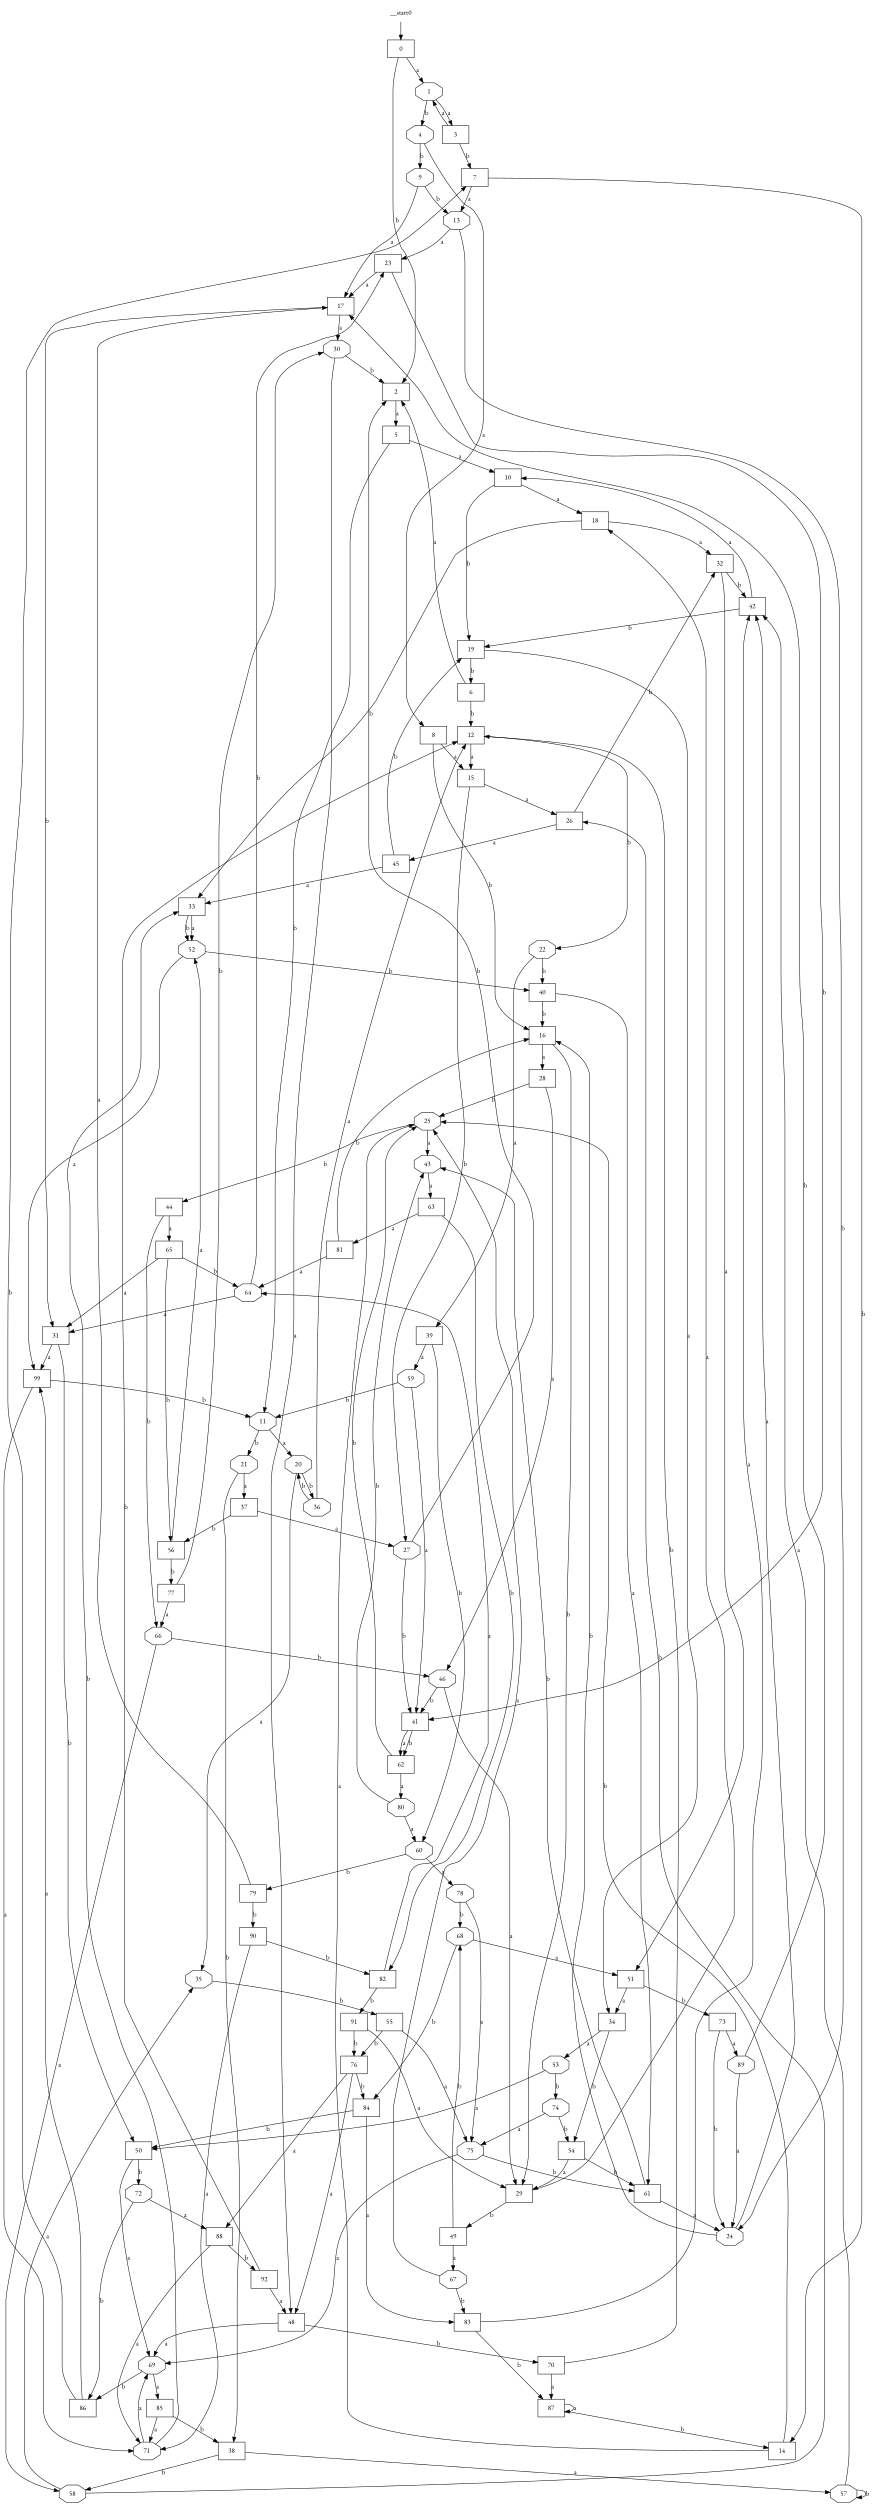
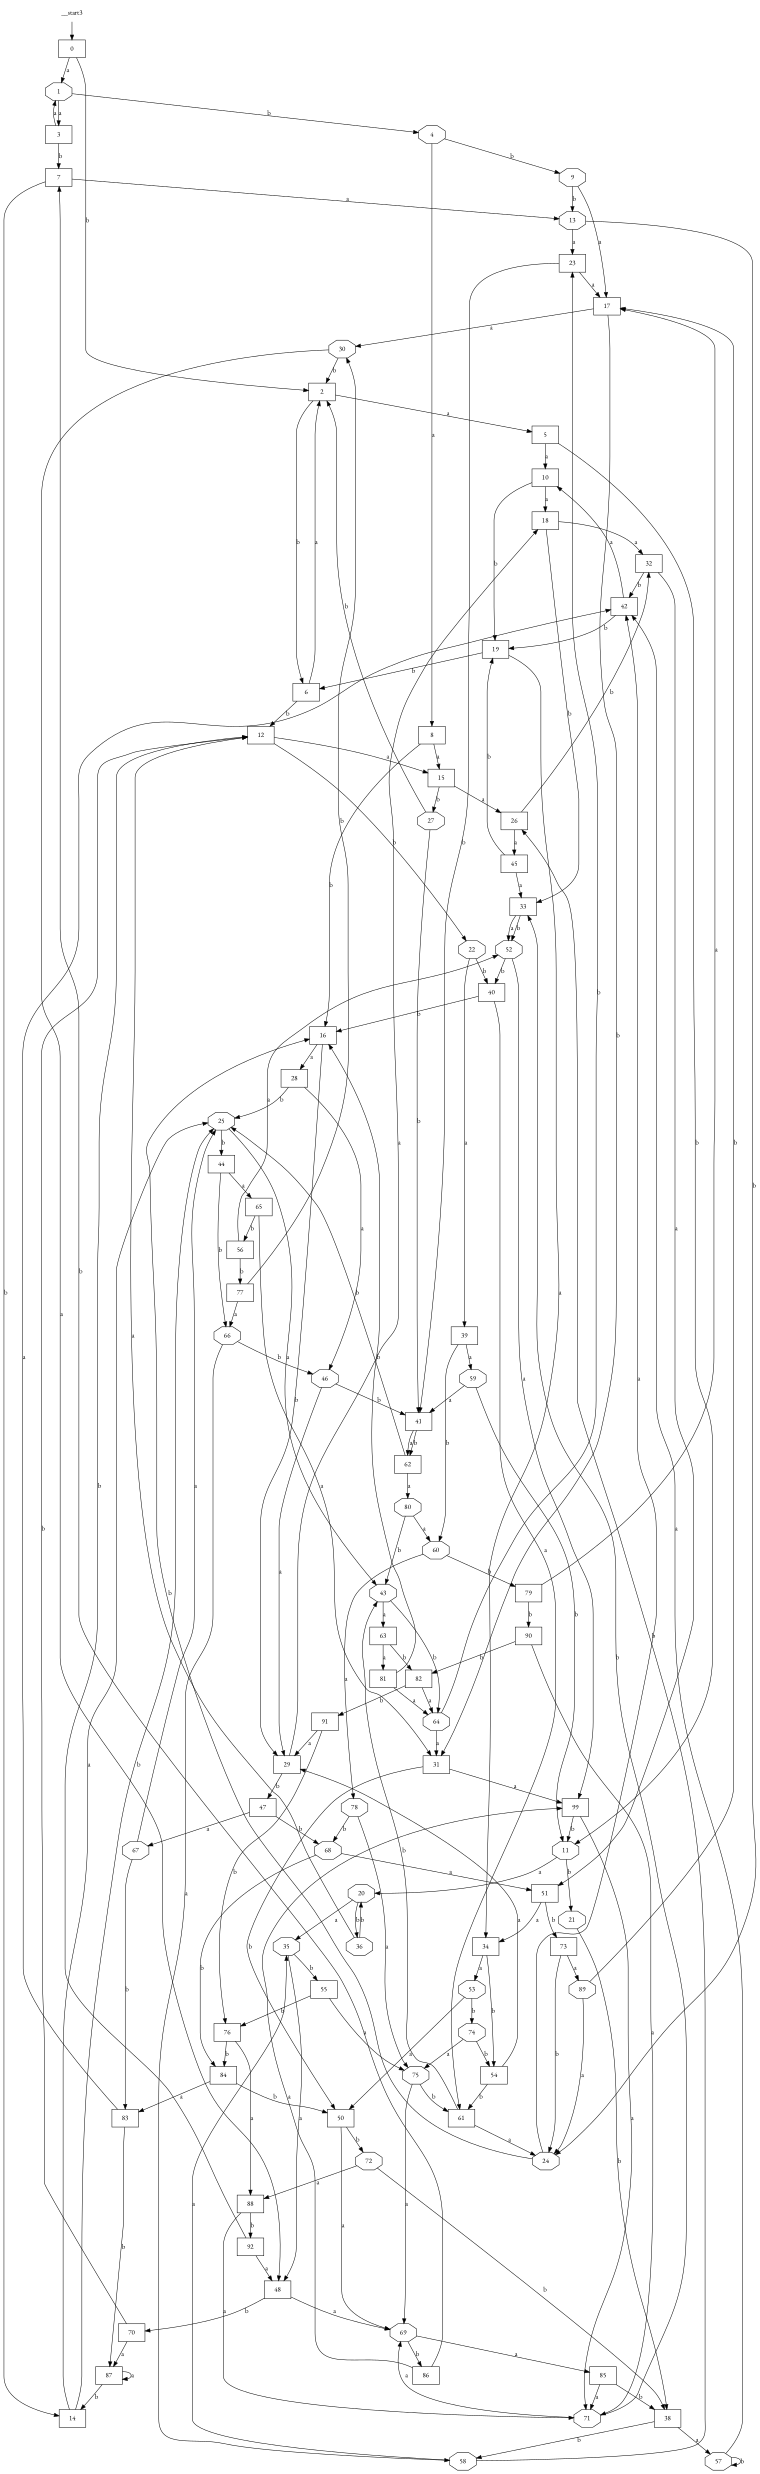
(401, 13) -> (72, 13)
none -> (296, 538)
(208, 1271) -> (427, 1649)
(244, 1507) -> none
(328, 2192) -> (299, 2116)
(453, 2236) -> (263, 1808)
(100, 2296) -> (524, 2282)
